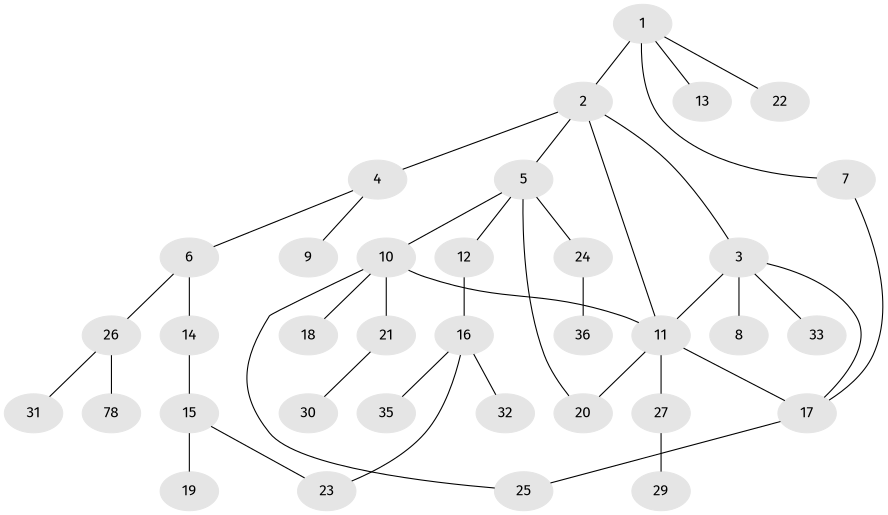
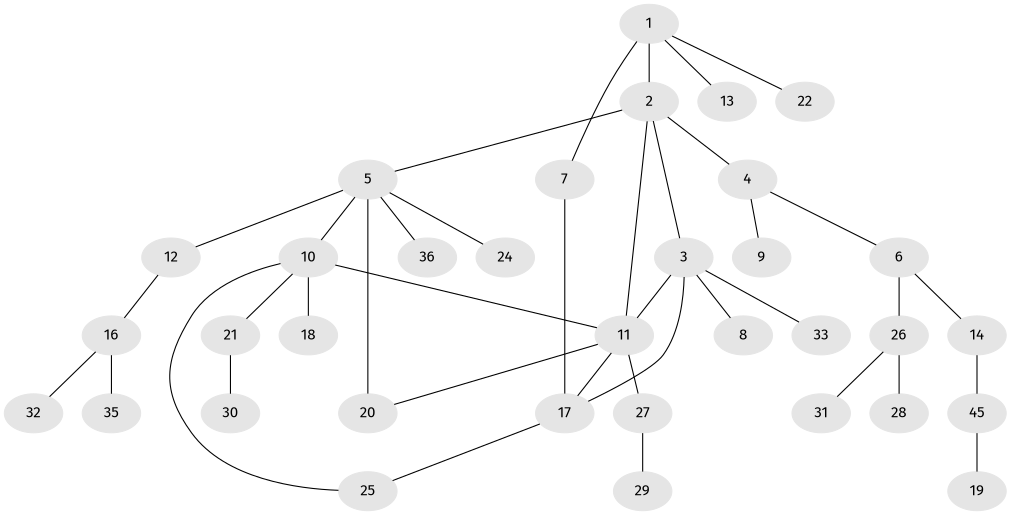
(583, 297) -> (398, 219)
(111, 413) -> (899, 413)
(189, 413) -> (977, 413)
(327, 491) -> none
